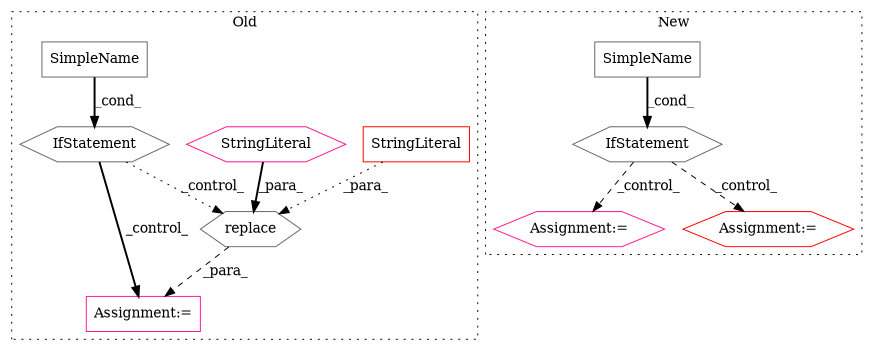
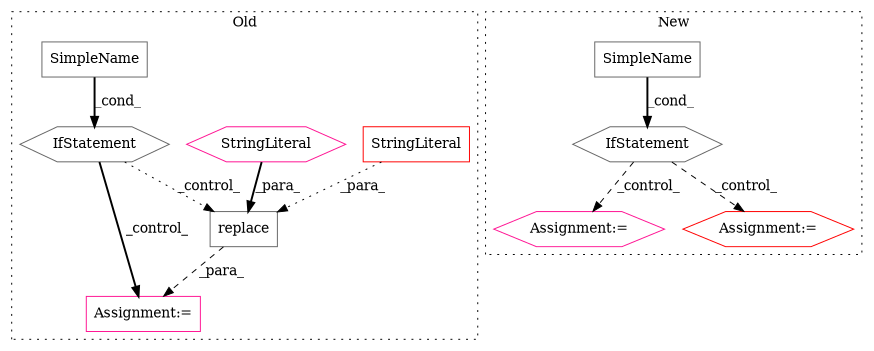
(251, 229) -> (244, 229)
